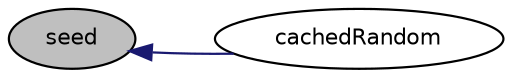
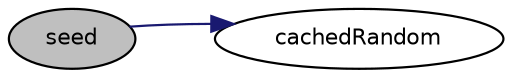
(193, 54) -> (170, 25)
